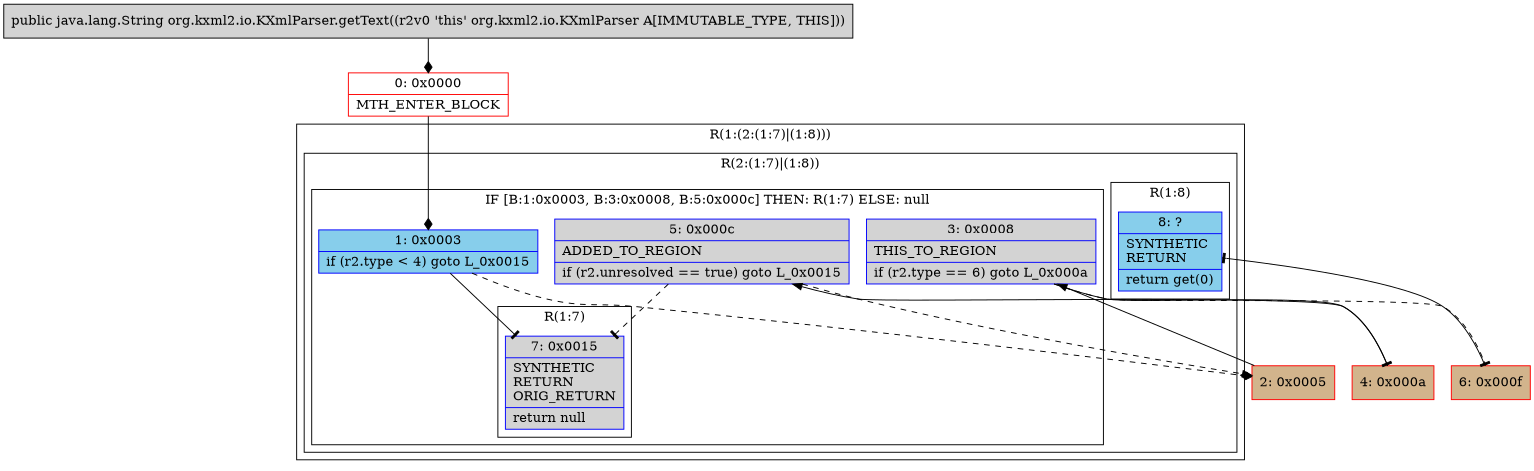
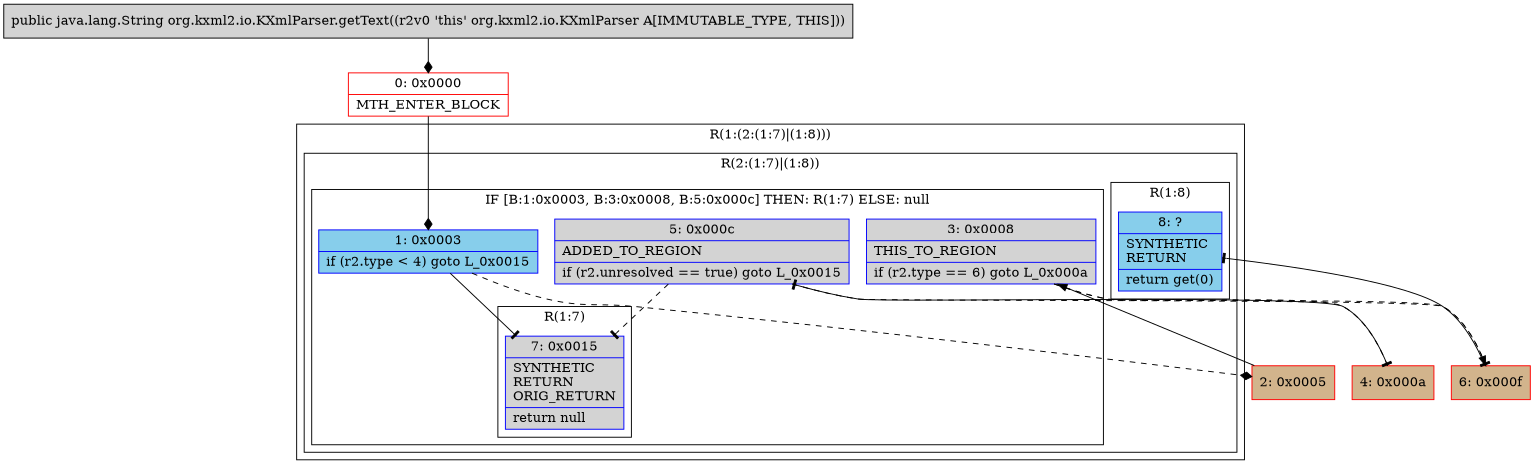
(1079, 300) -> (1107, 299)
(1233, 300) -> (1233, 300)
(1021, 334) -> (1149, 301)
